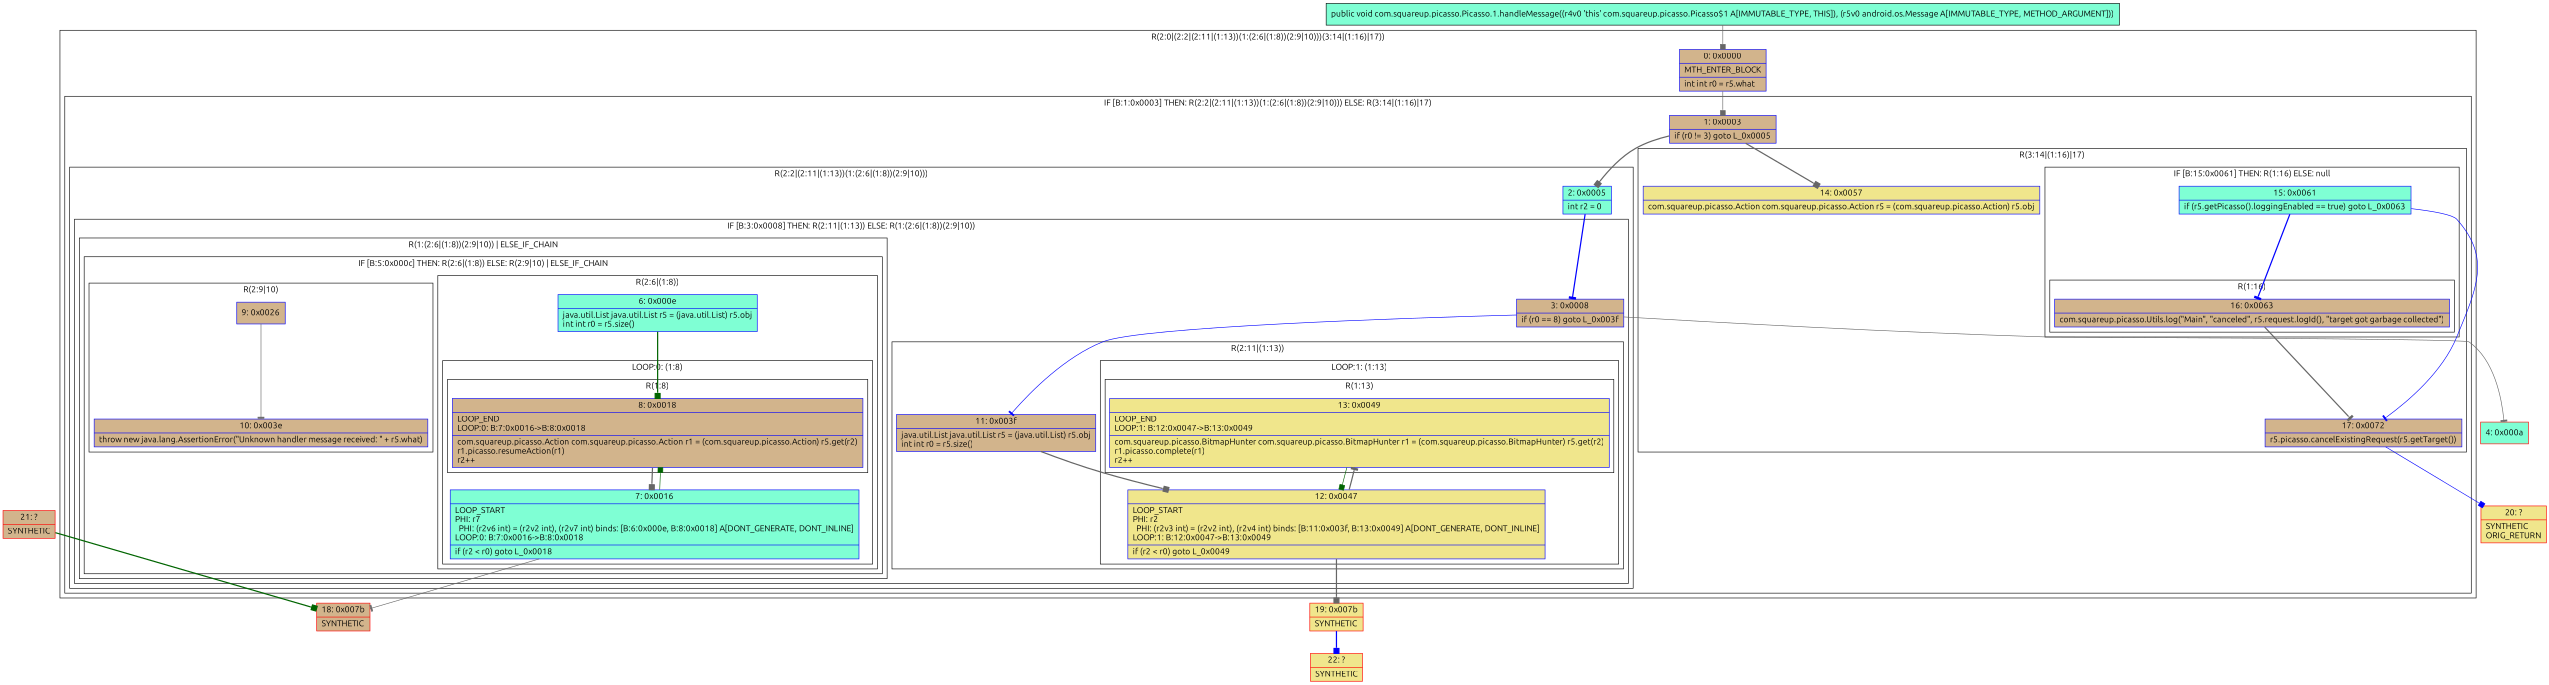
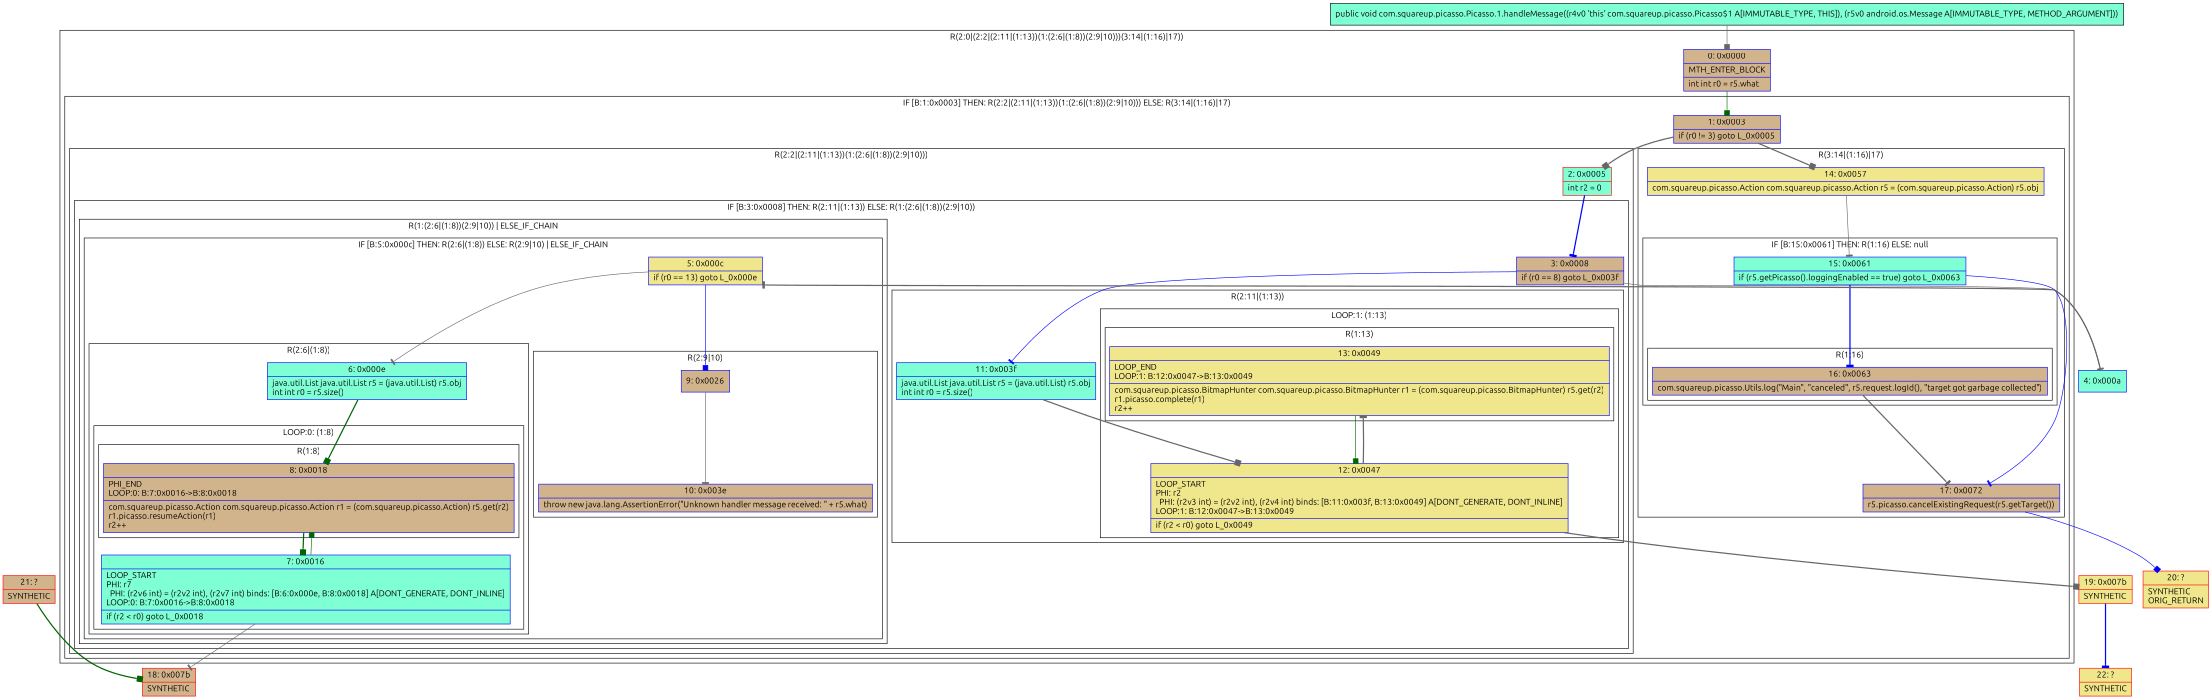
(1723, 100) -> (1727, 100)
(1587, 200) -> (1587, 181)
none -> (1848, 225)
none -> (705, 271)
(478, 419) -> (125, 484)
(996, 433) -> (996, 381)
(2505, 433) -> (2102, 381)
(652, 476) -> (303, 541)
(1336, 639) -> (2106, 634)
